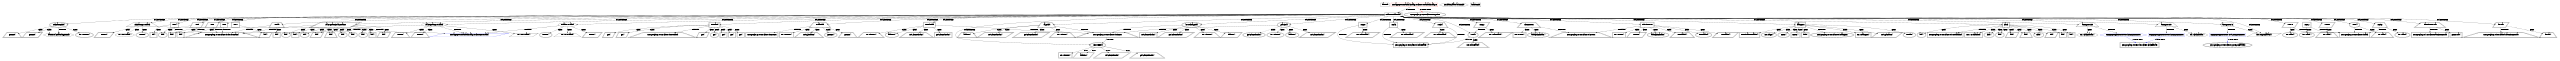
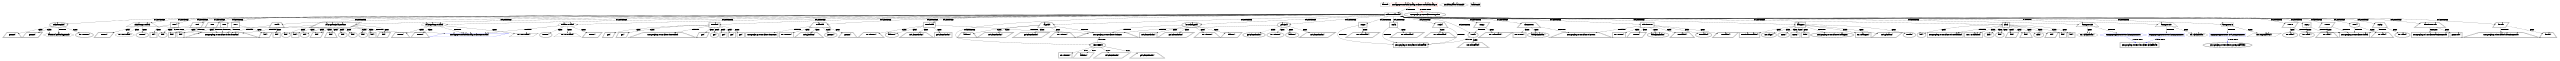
(1832, 19) -> (1851, 18)
(2027, 20) -> (2027, 20)
none -> (2339, 29)
(179, 30) -> (179, 30)
(2434, 30) -> (2434, 30)
(333, 32) -> (231, 30)
(1105, 40) -> (1097, 40)
